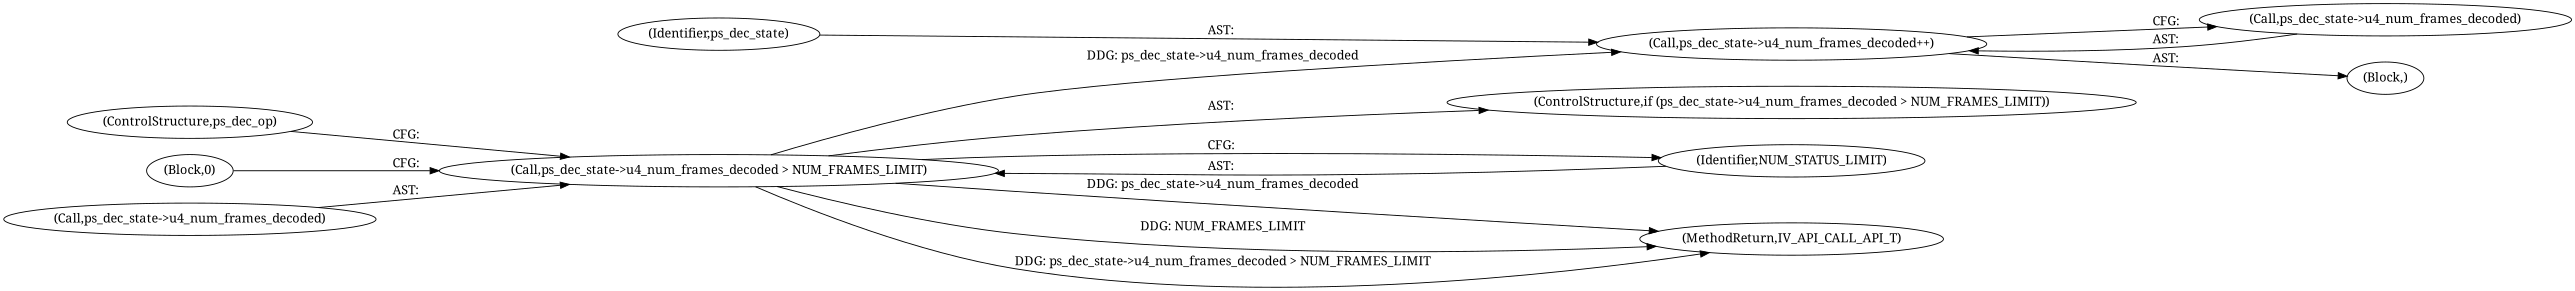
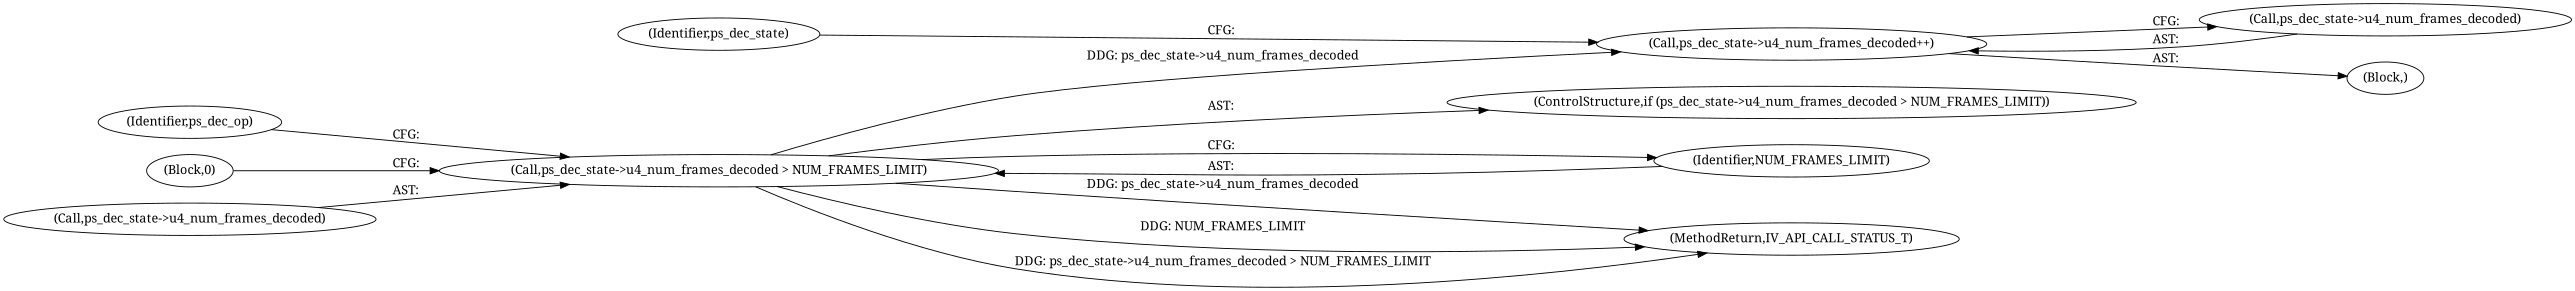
(1223, 31) -> (1223, 31)
(190, 122) -> (190, 122)
(1792, 161) -> (1792, 161)
(1792, 239) -> (1792, 239)
